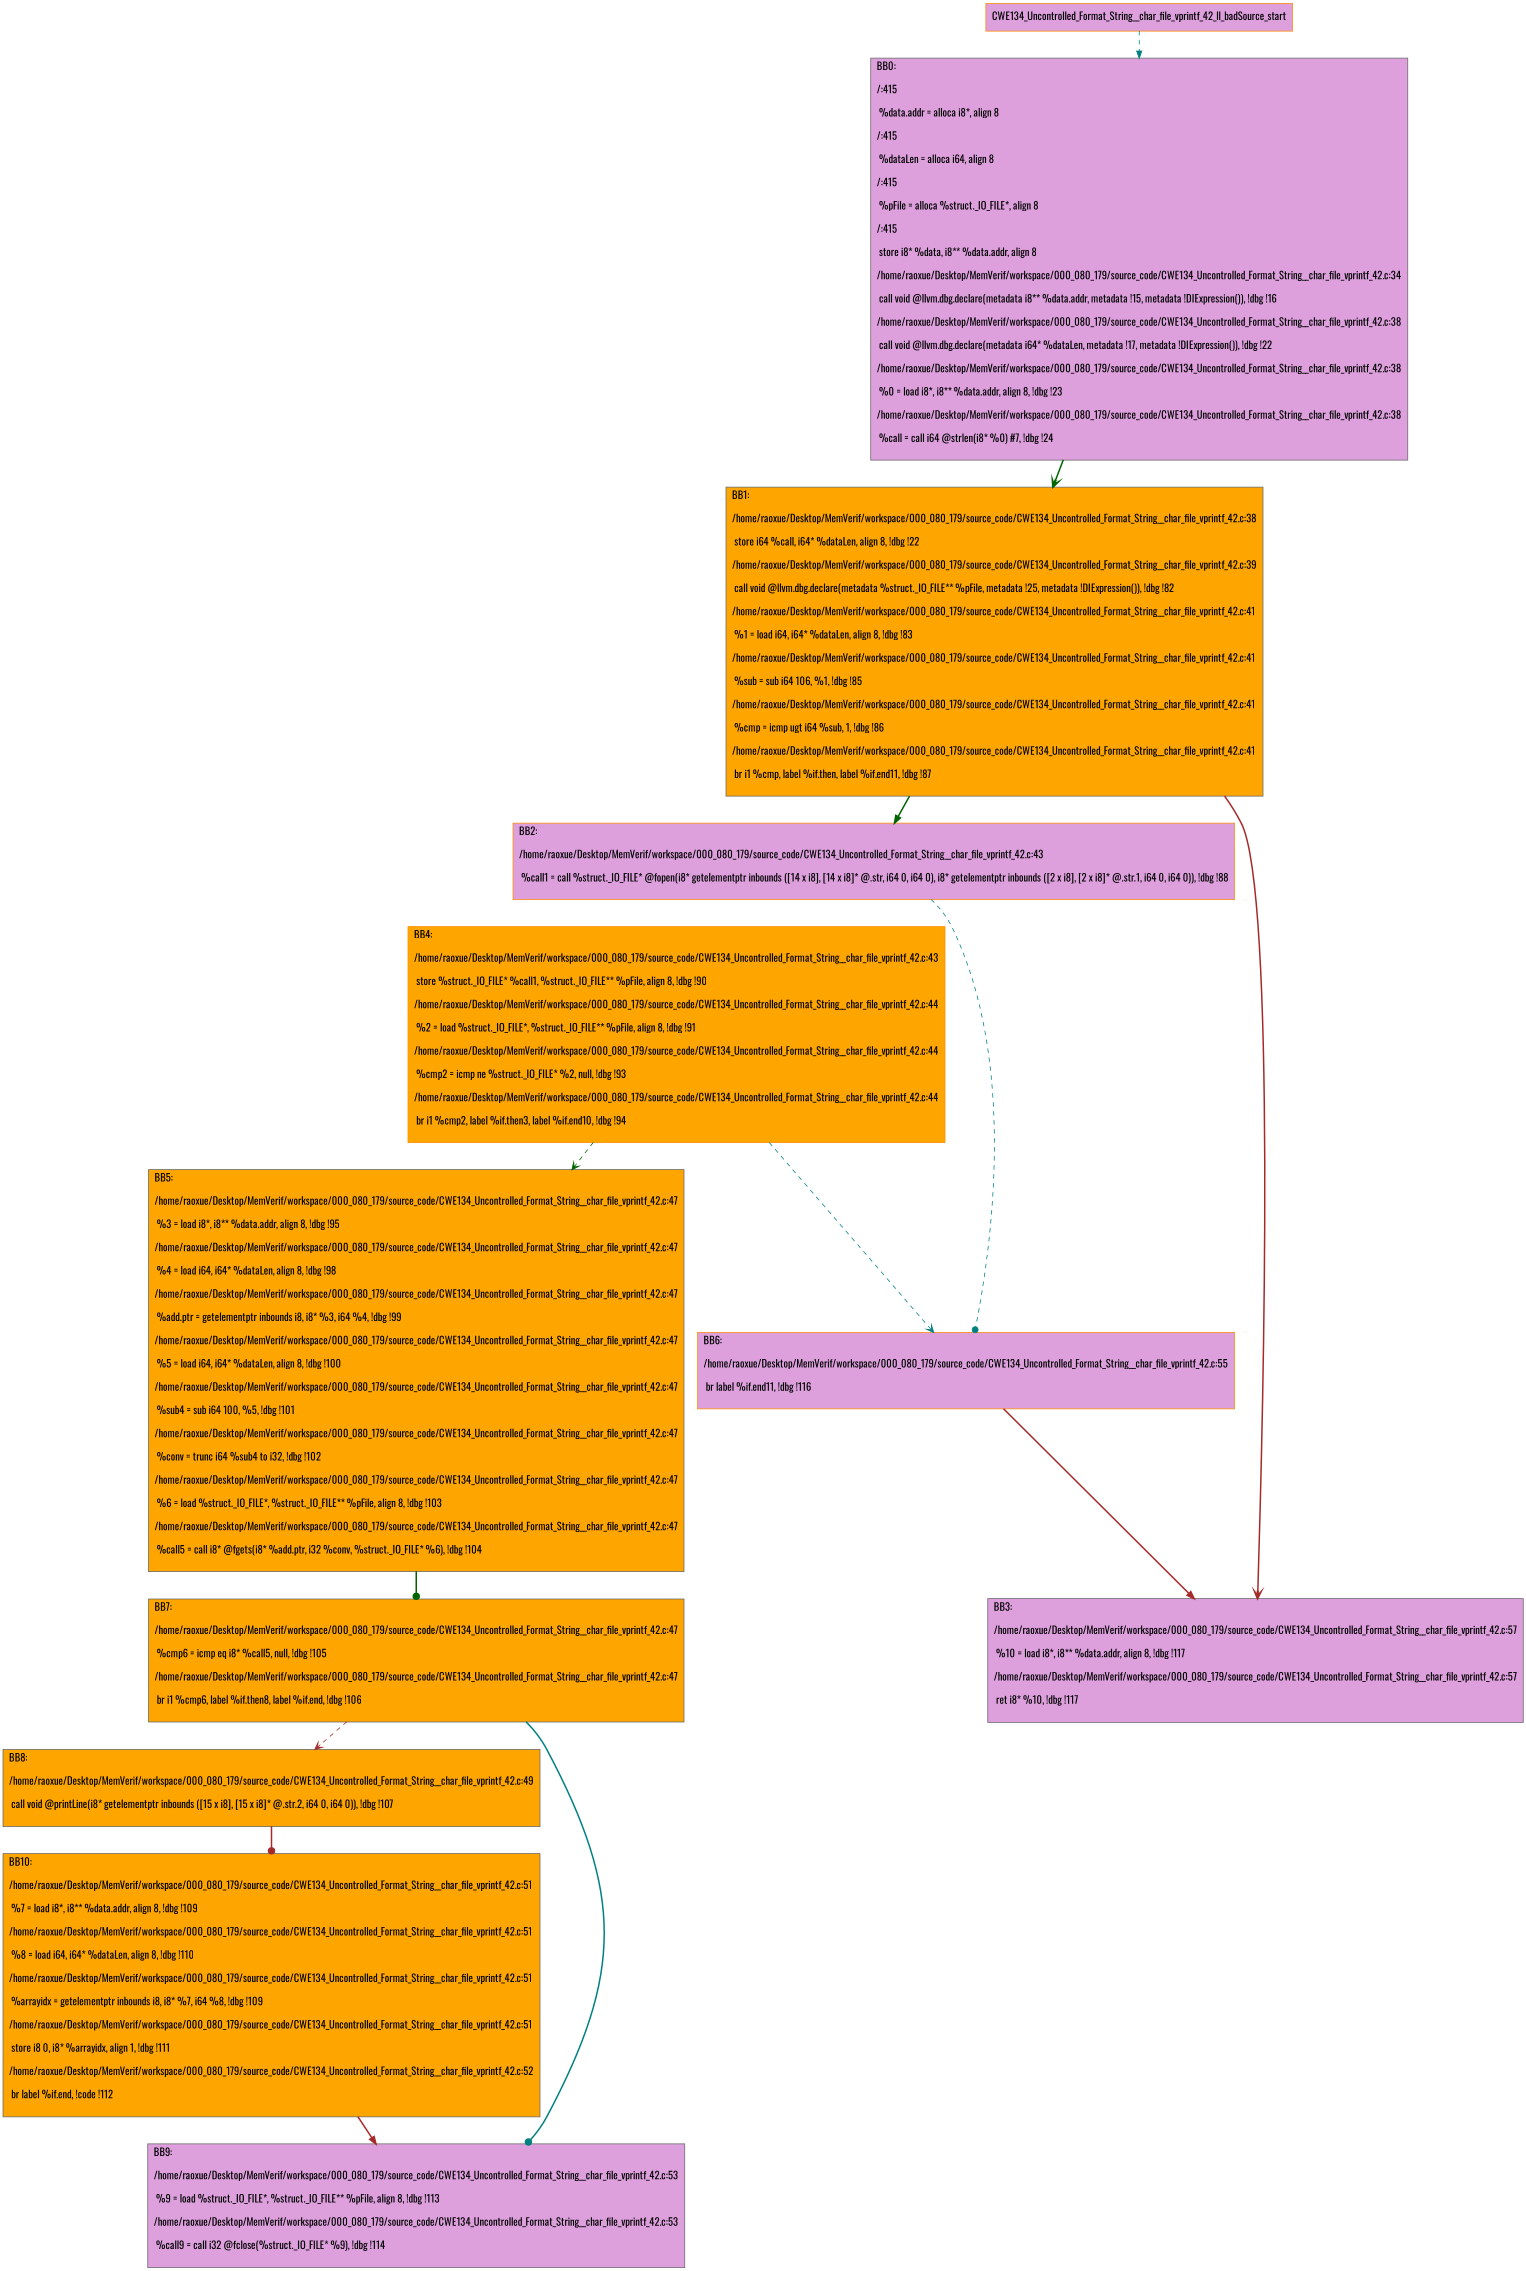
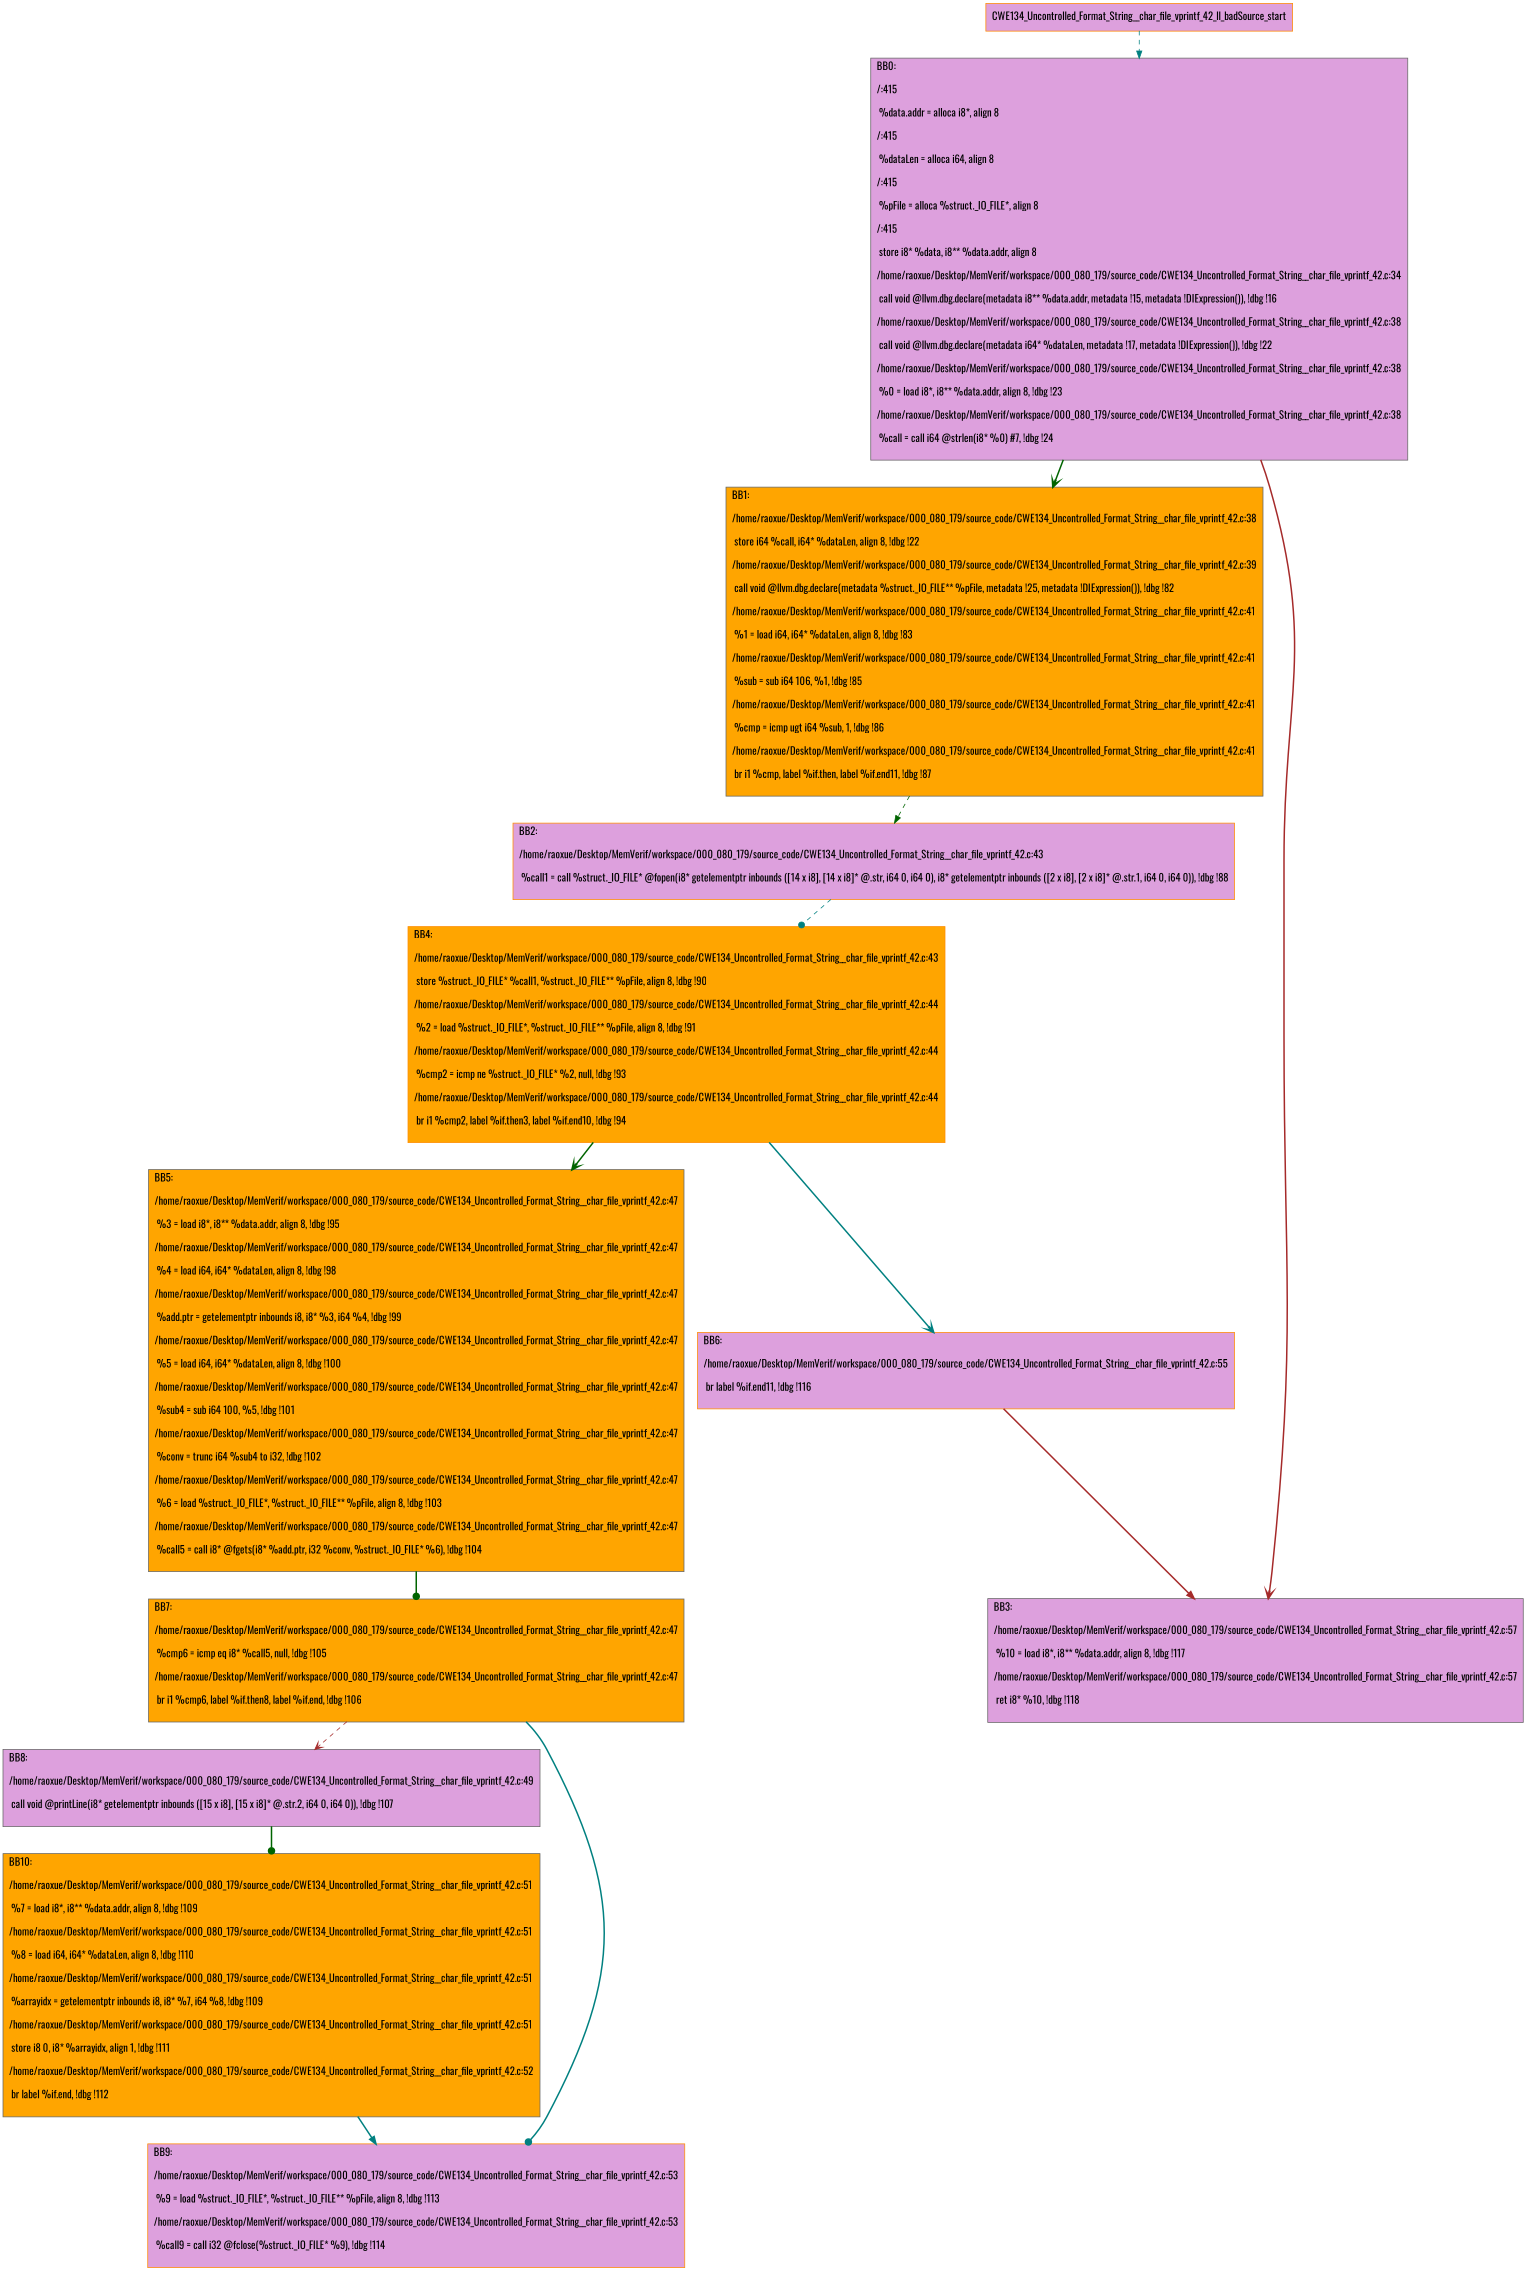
(904, 806) -> (904, 806)
(993, 1107) -> (817, 911)
(585, 1153) -> (585, 1153)
(1265, 1190) -> (1284, 1024)
(849, 1235) -> (849, 1235)
(1036, 1701) -> (1037, 1701)
(272, 1788) -> (272, 1788)
(272, 1837) -> (272, 1837)
(61, 2095) -> (59, 2095)
(365, 2127) -> (365, 2127)
(416, 2206) -> (416, 2206)
